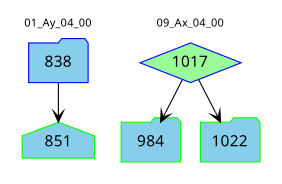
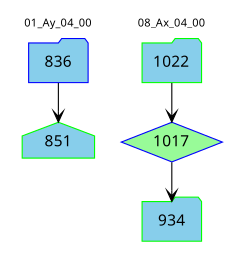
(191, 24) -> (172, 24)
(58, 63) -> (58, 63)
(207, 96) -> (172, 97)
(151, 142) -> (172, 221)
